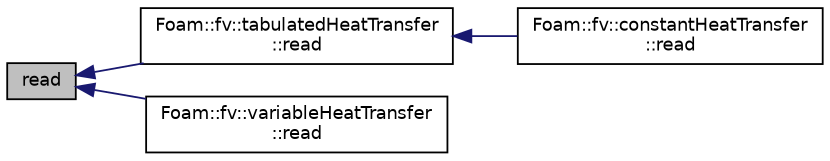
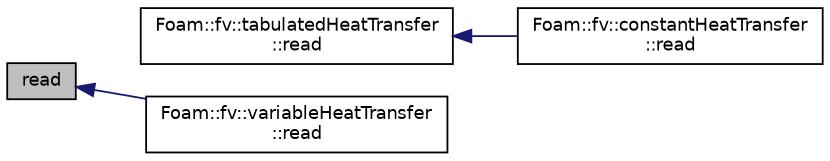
(119, 68) -> none
